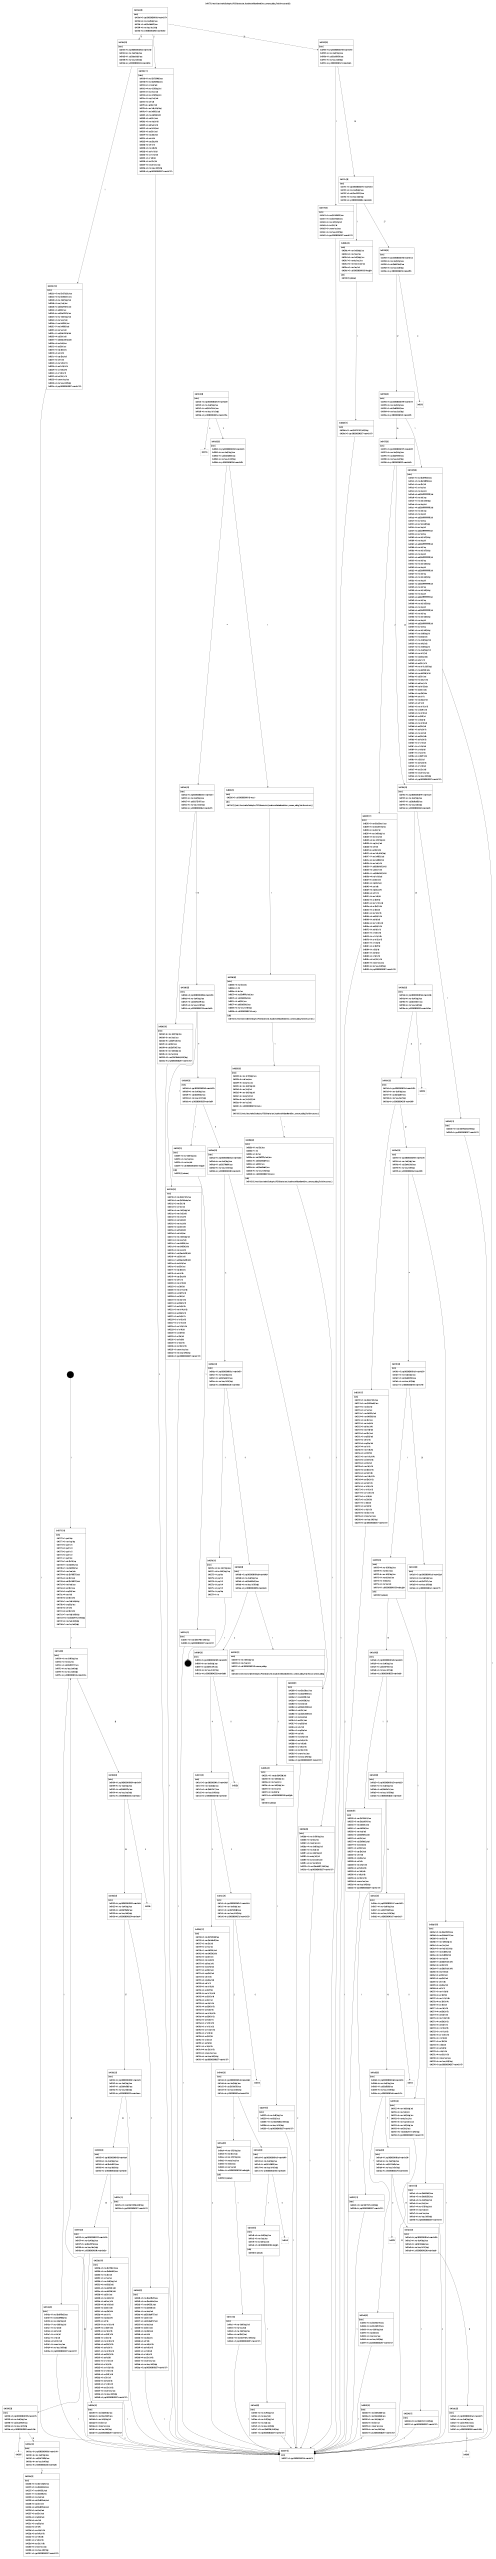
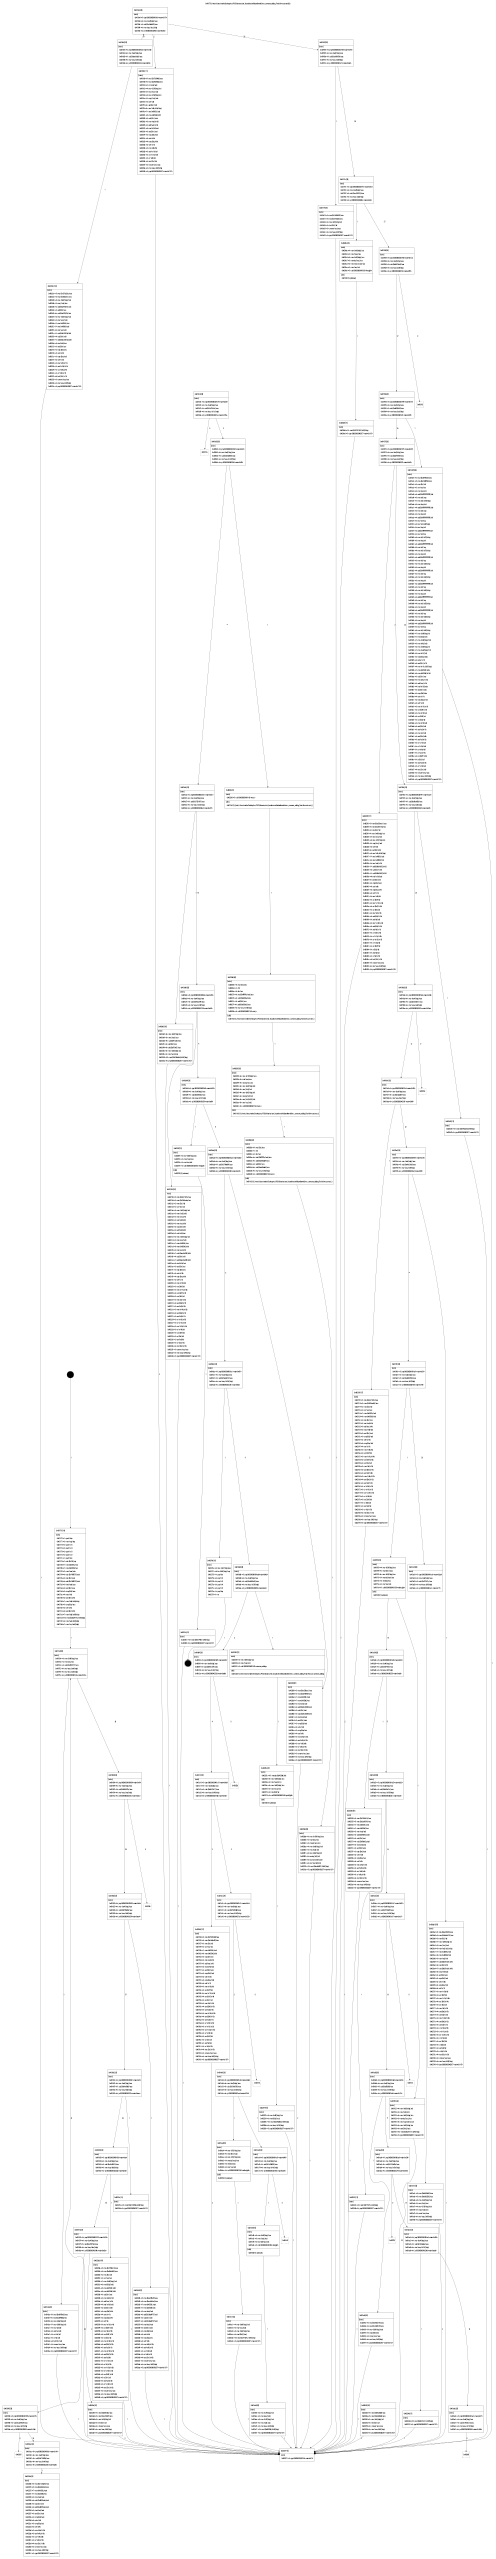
(140, 36) -> (142, 38)
